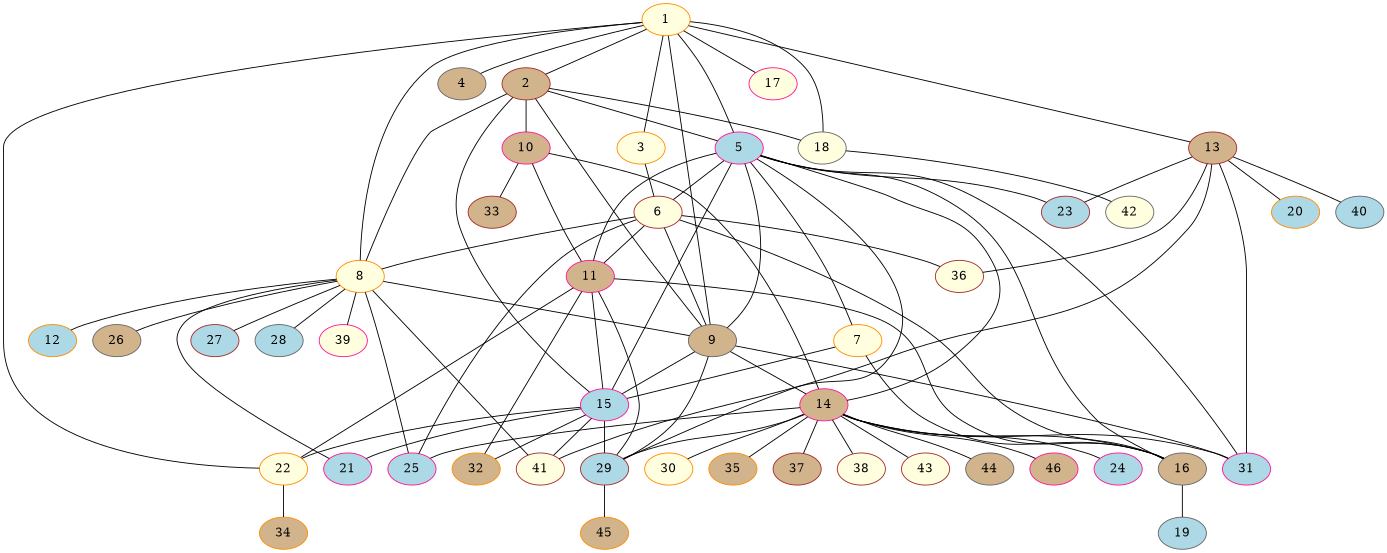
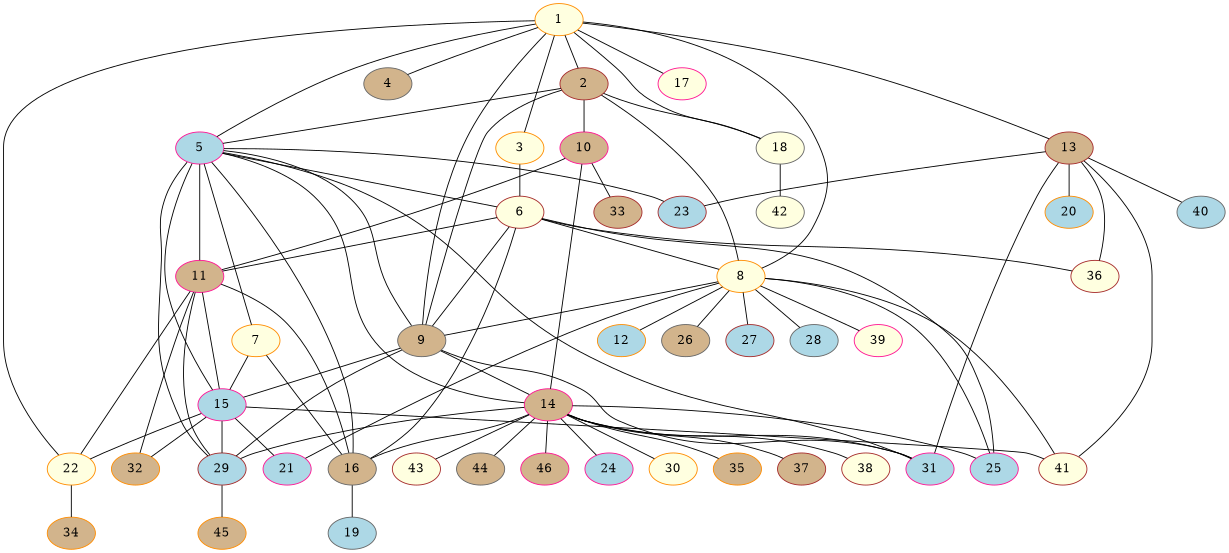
(473, 257) -> none
